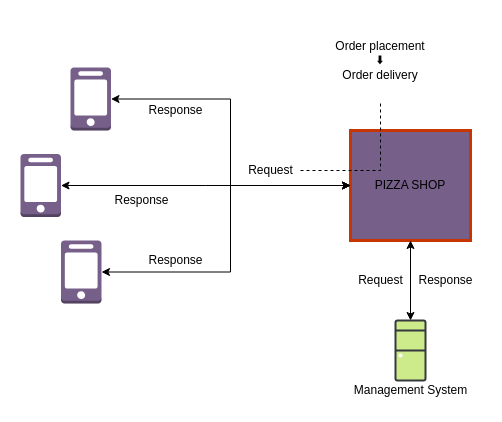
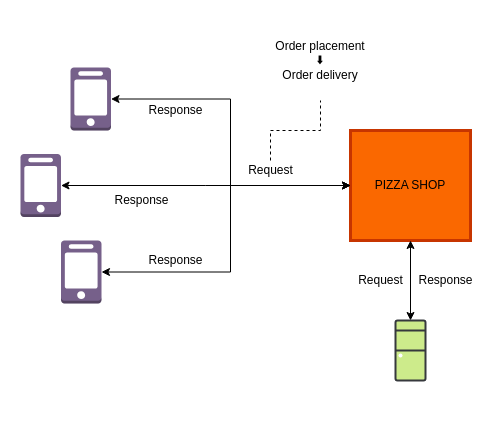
(381, 61) -> (321, 61)
(411, 186) -> (411, 186)
(411, 391) -> none
